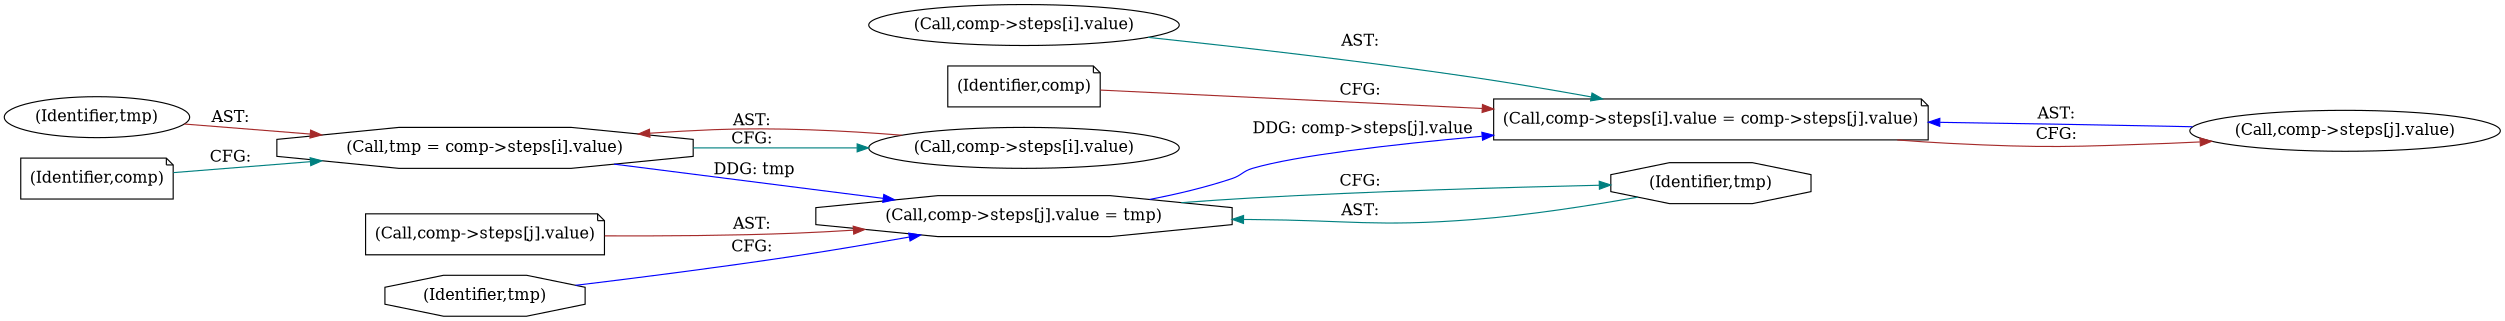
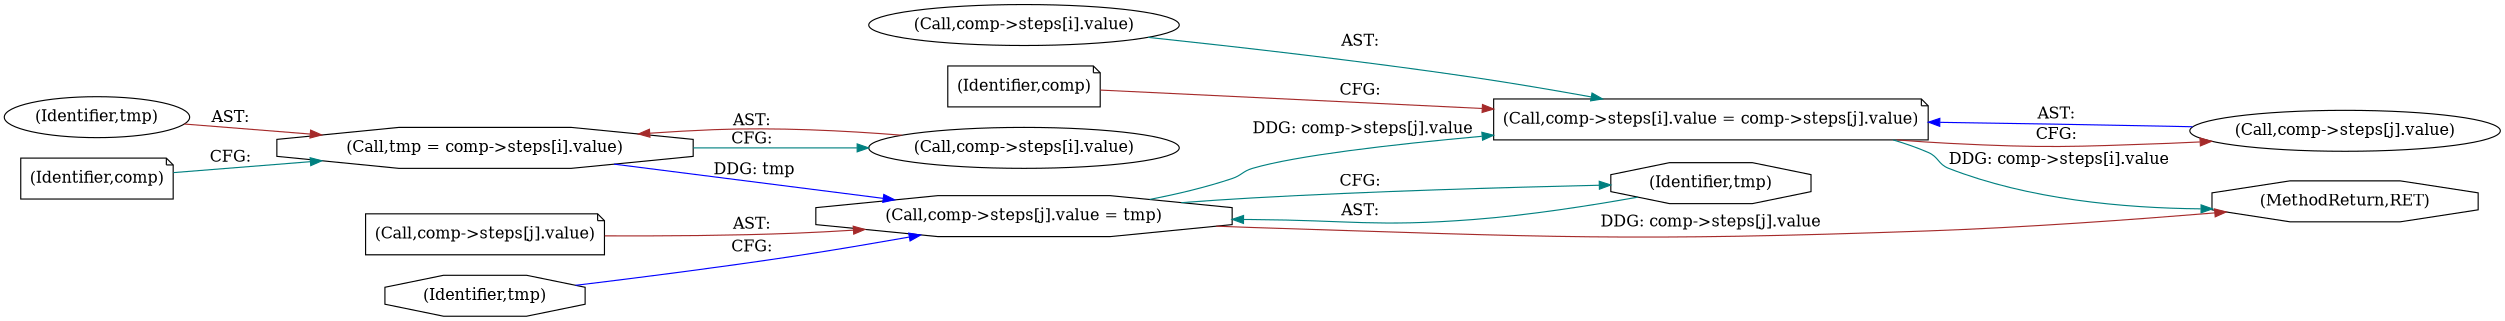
(1313, 156) -> (1313, 156)
none -> (2345, 201)
